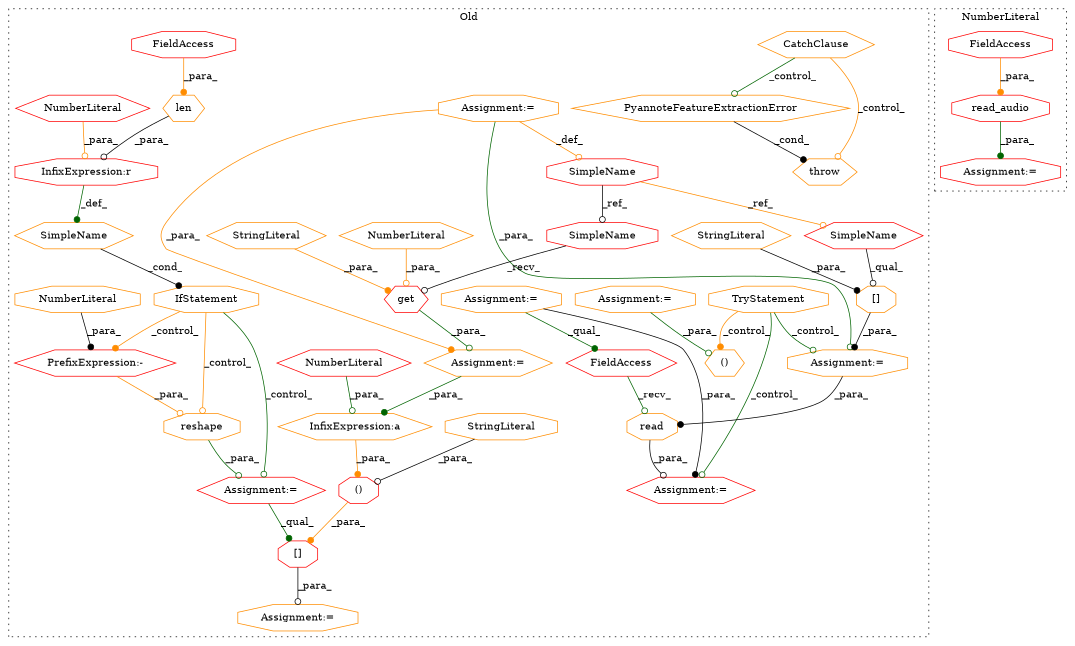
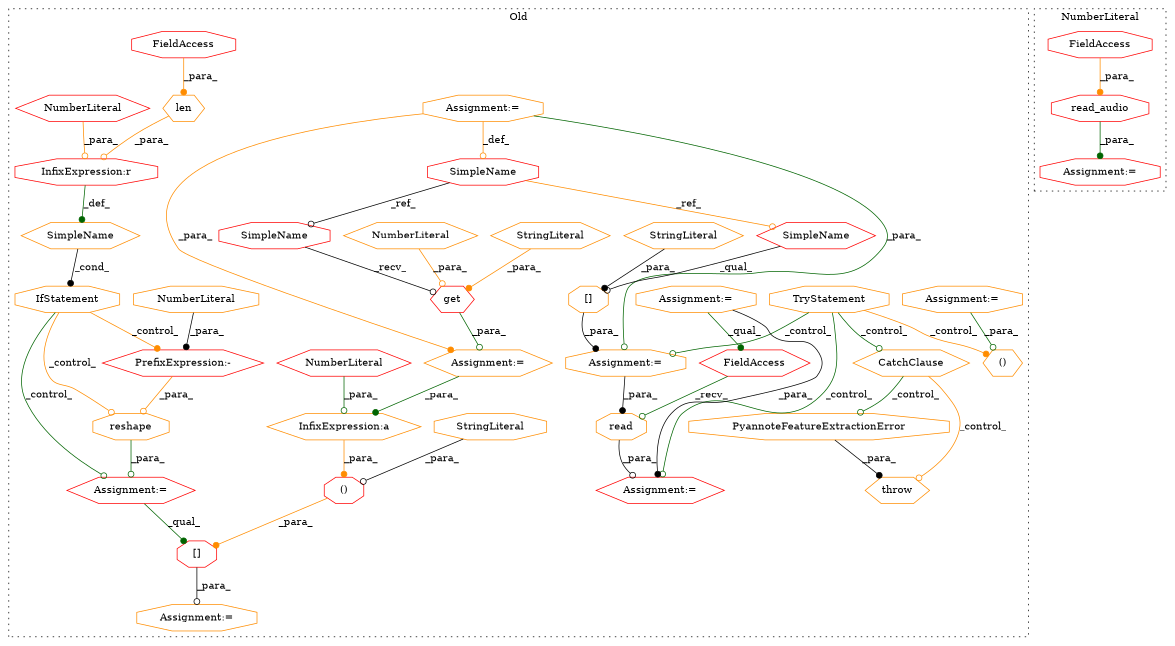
(711, 108) -> (819, 427)
(136, 134) -> (136, 134)
(792, 140) -> (879, 459)
none -> (855, 332)
